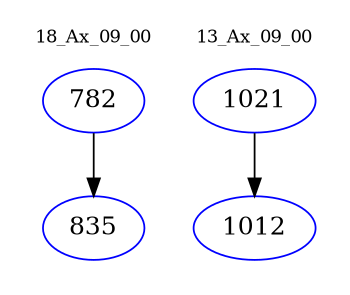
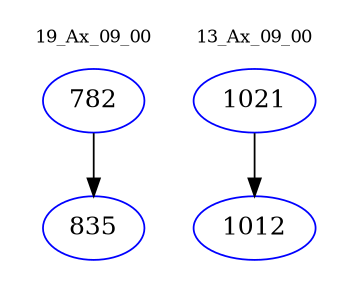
(94, 38) -> (94, 38)
